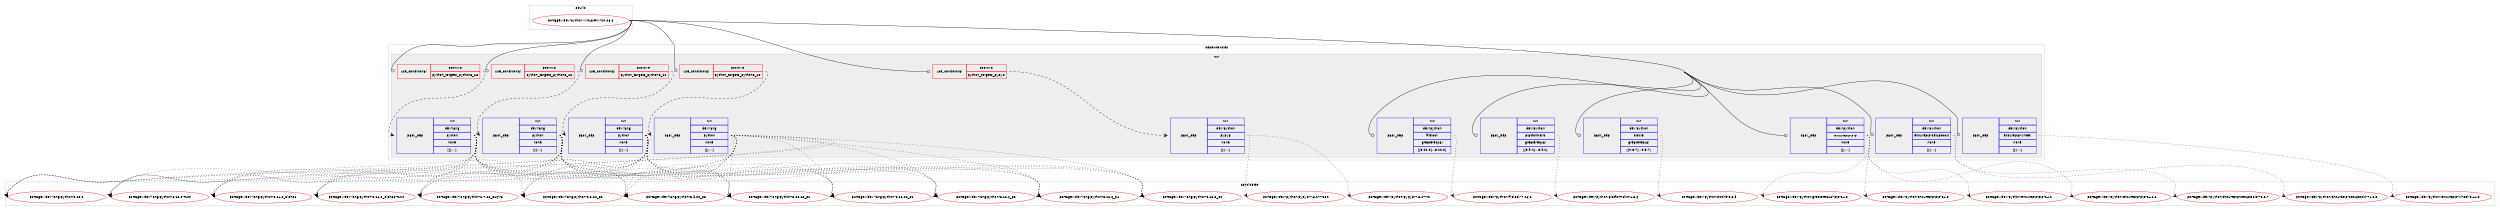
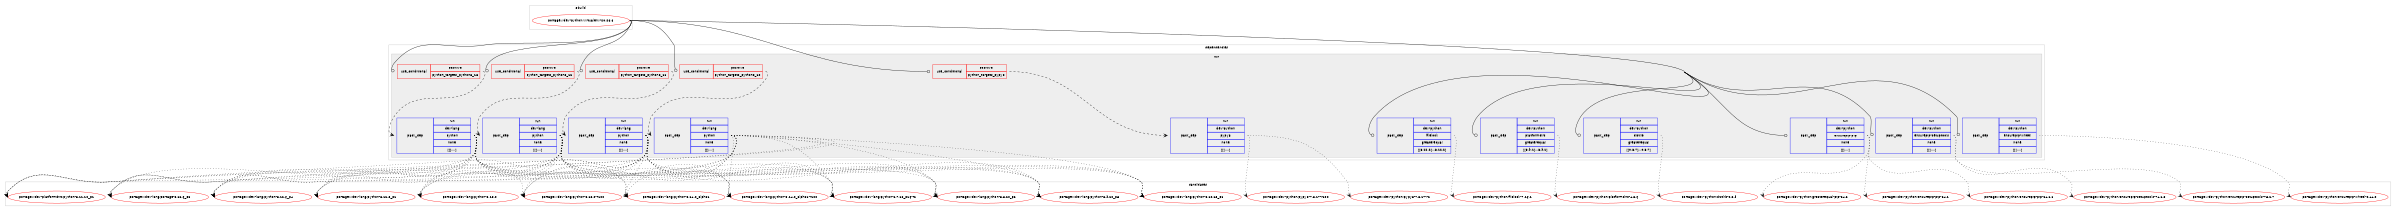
(883, 197) -> (57, 197)
(986, 197) -> (160, 197)
(1916, 197) -> none
